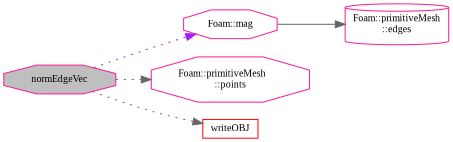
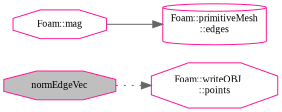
(140, 52) -> none
(230, 80) -> (215, 85)
(230, 129) -> none
